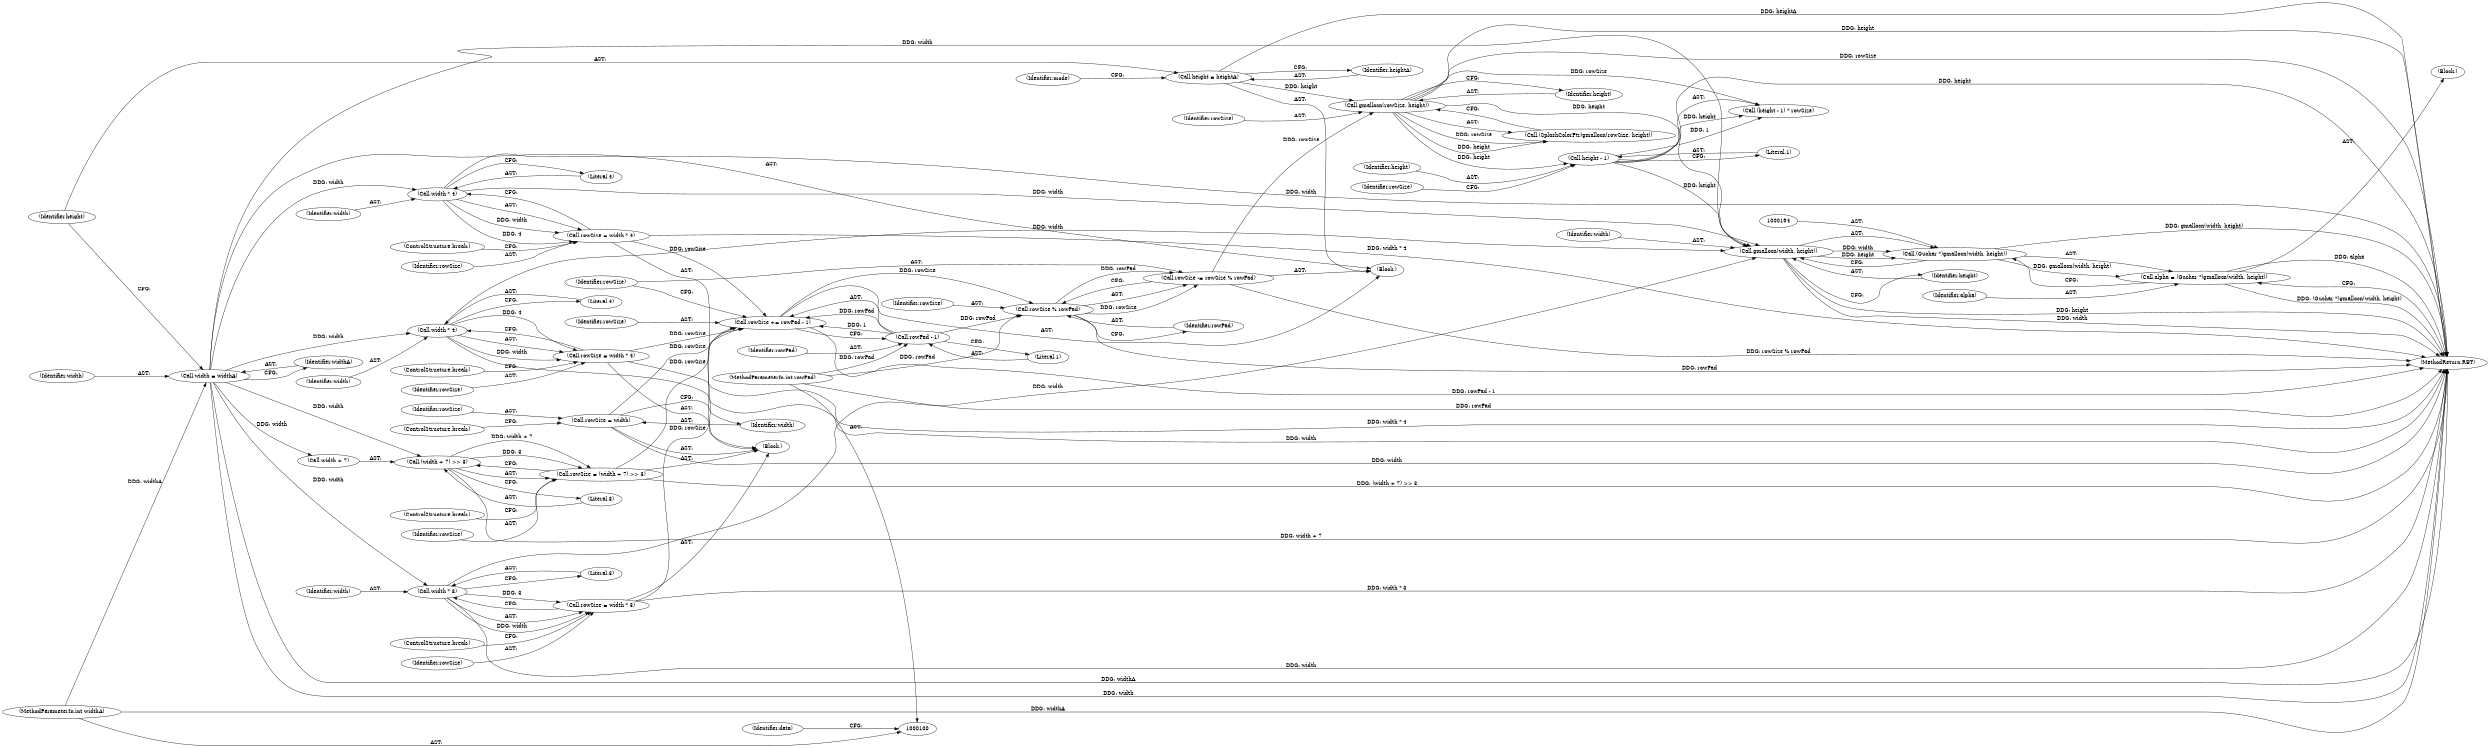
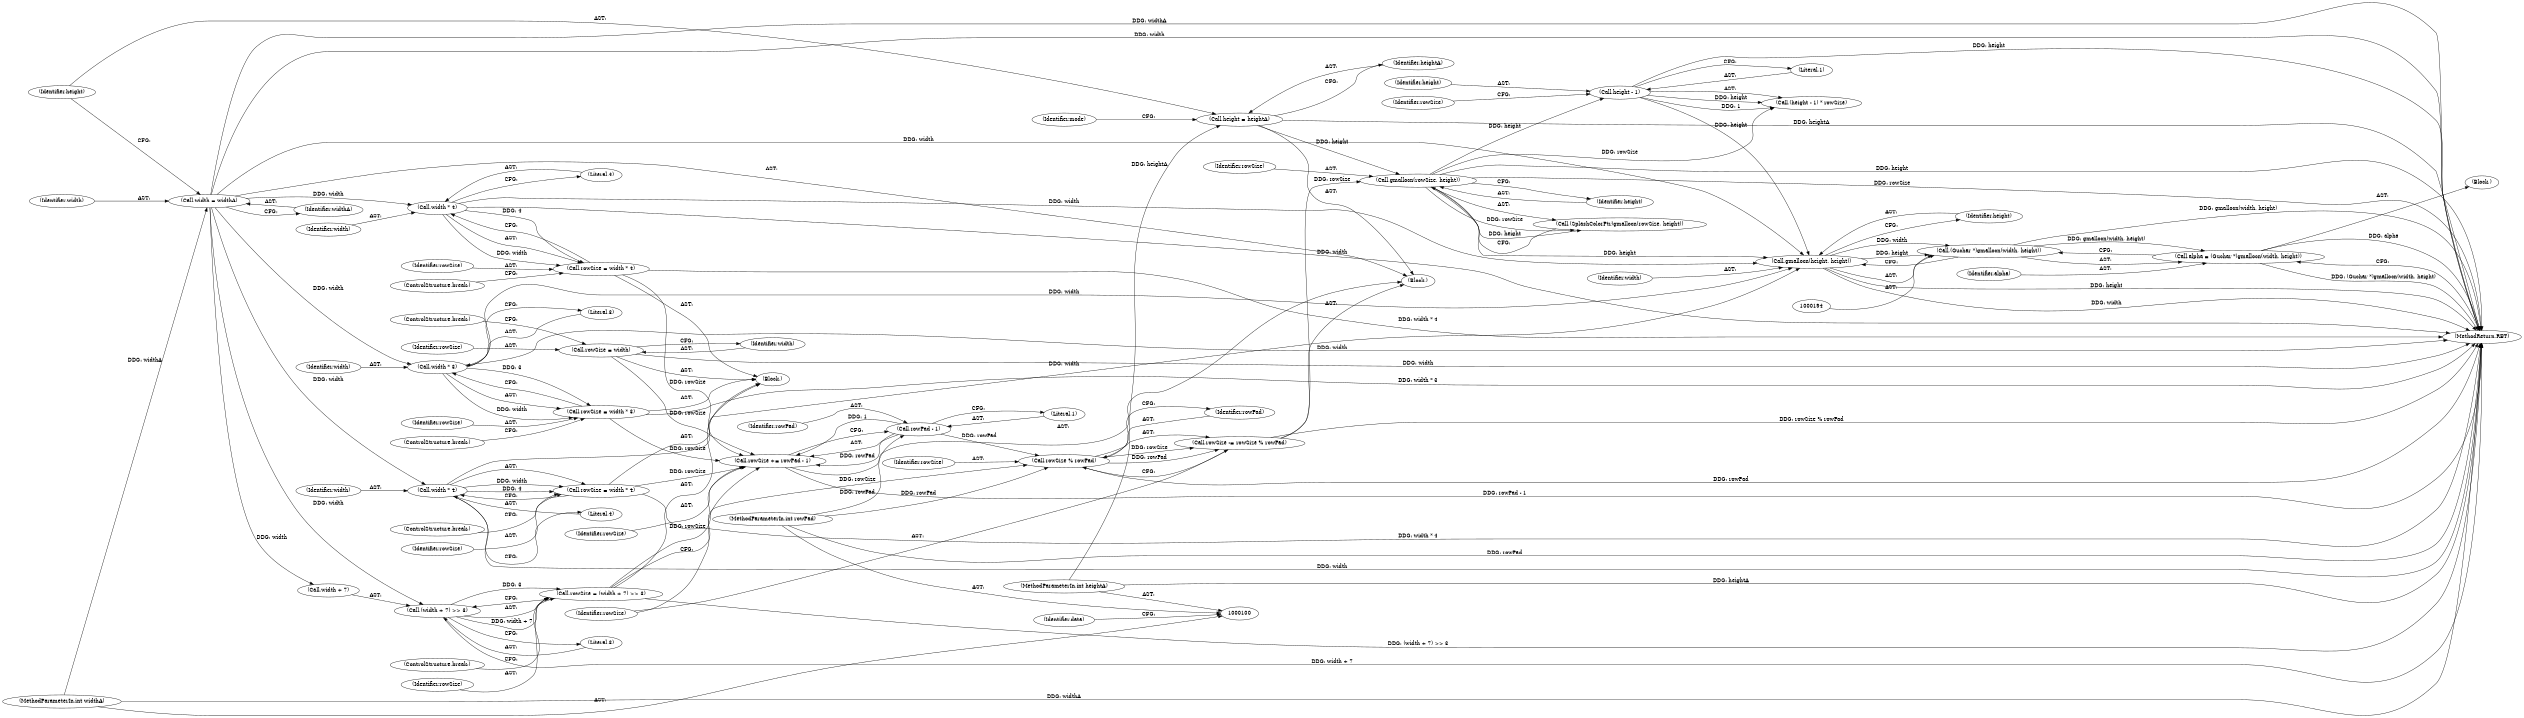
(1779, 252) -> (1812, 262)
(901, 274) -> (796, 493)
none -> (1064, 586)
